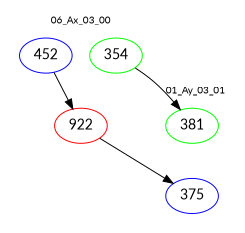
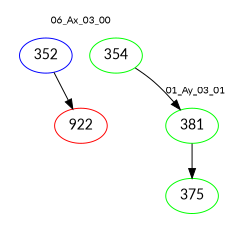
(46, 56) -> (46, 56)
(132, 158) -> (192, 156)
(192, 196) -> (192, 196)
